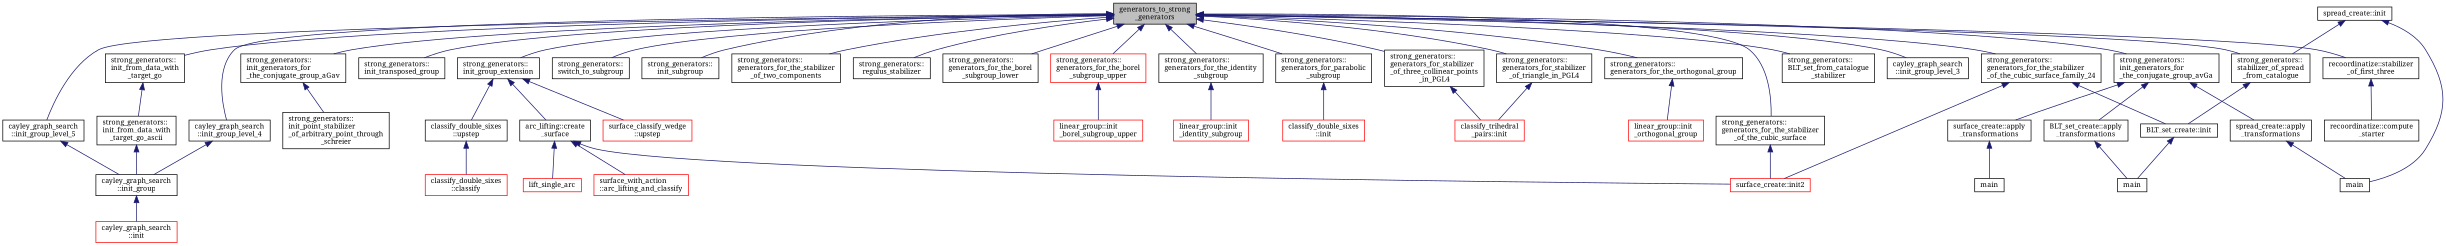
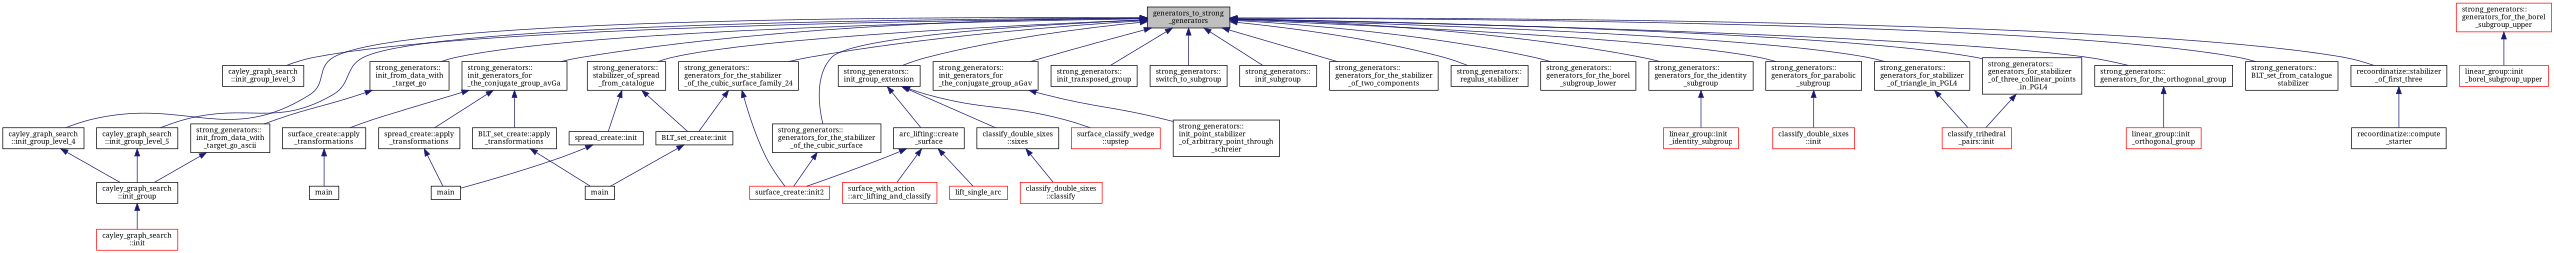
(2316, 39) -> (614, 114)
(1126, 41) -> none
(466, 131) -> (1018, 138)
